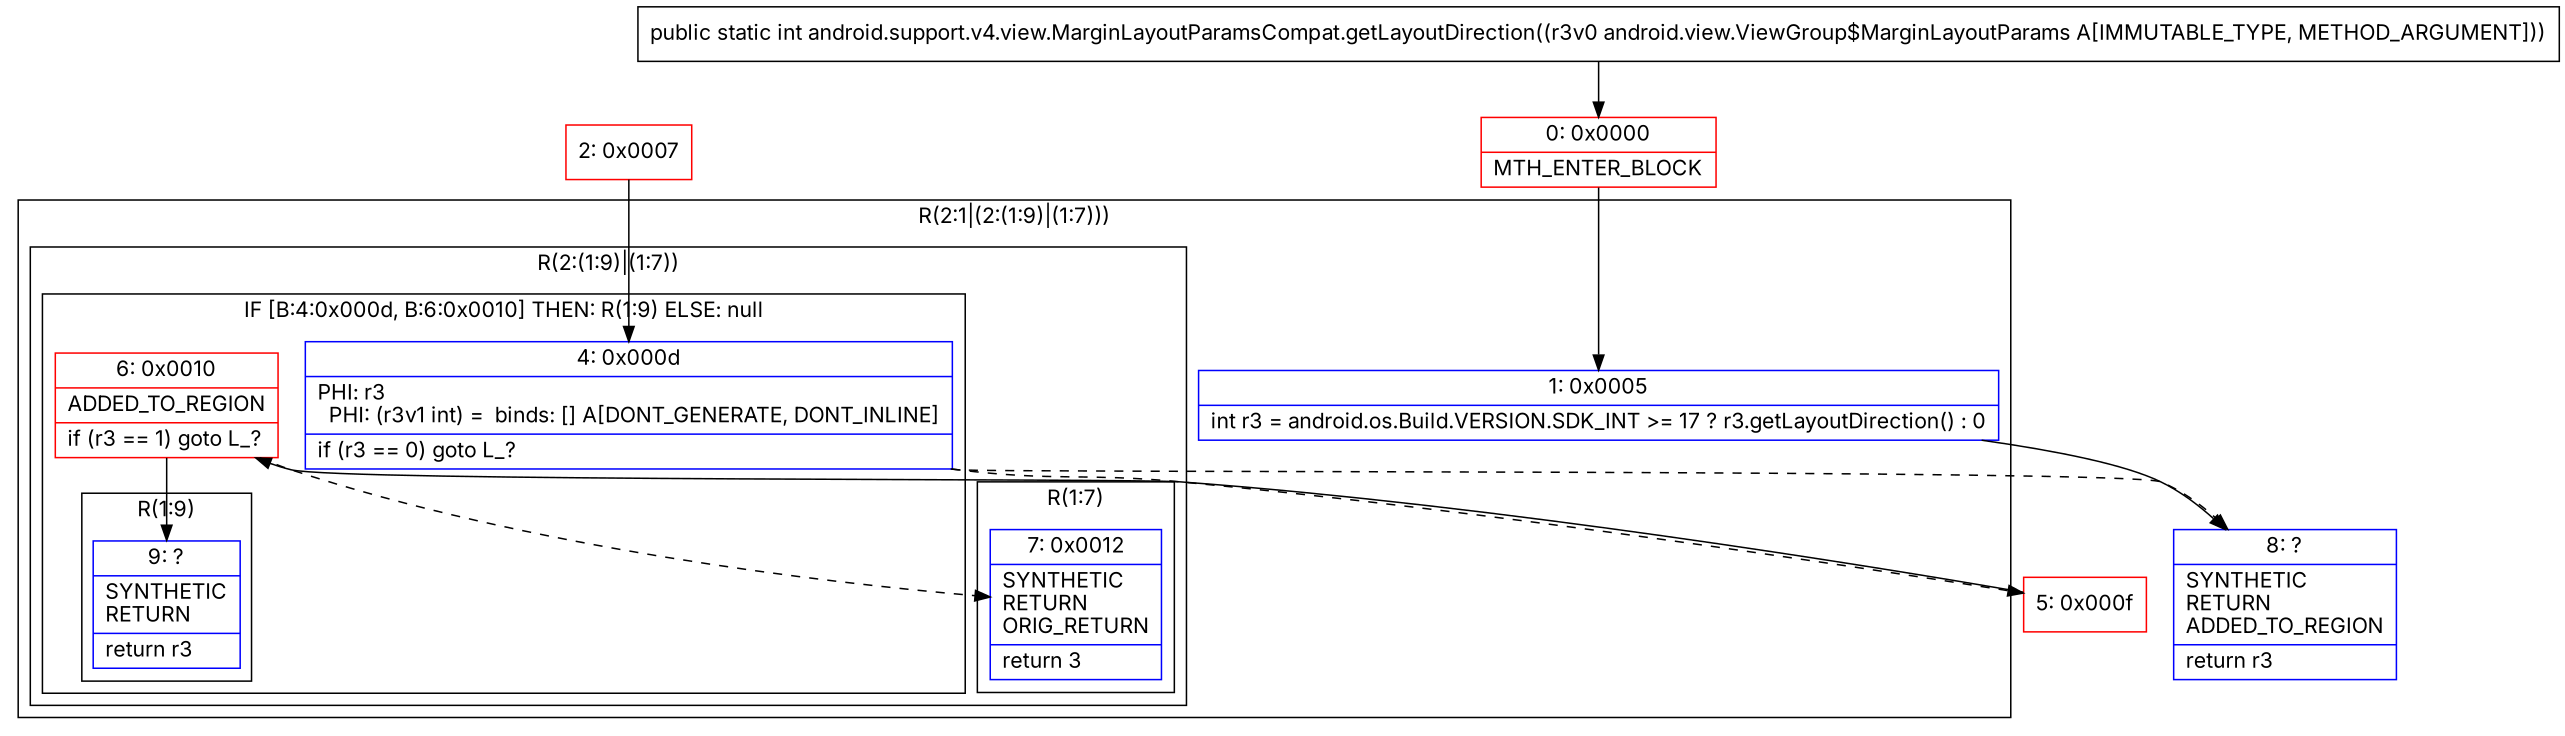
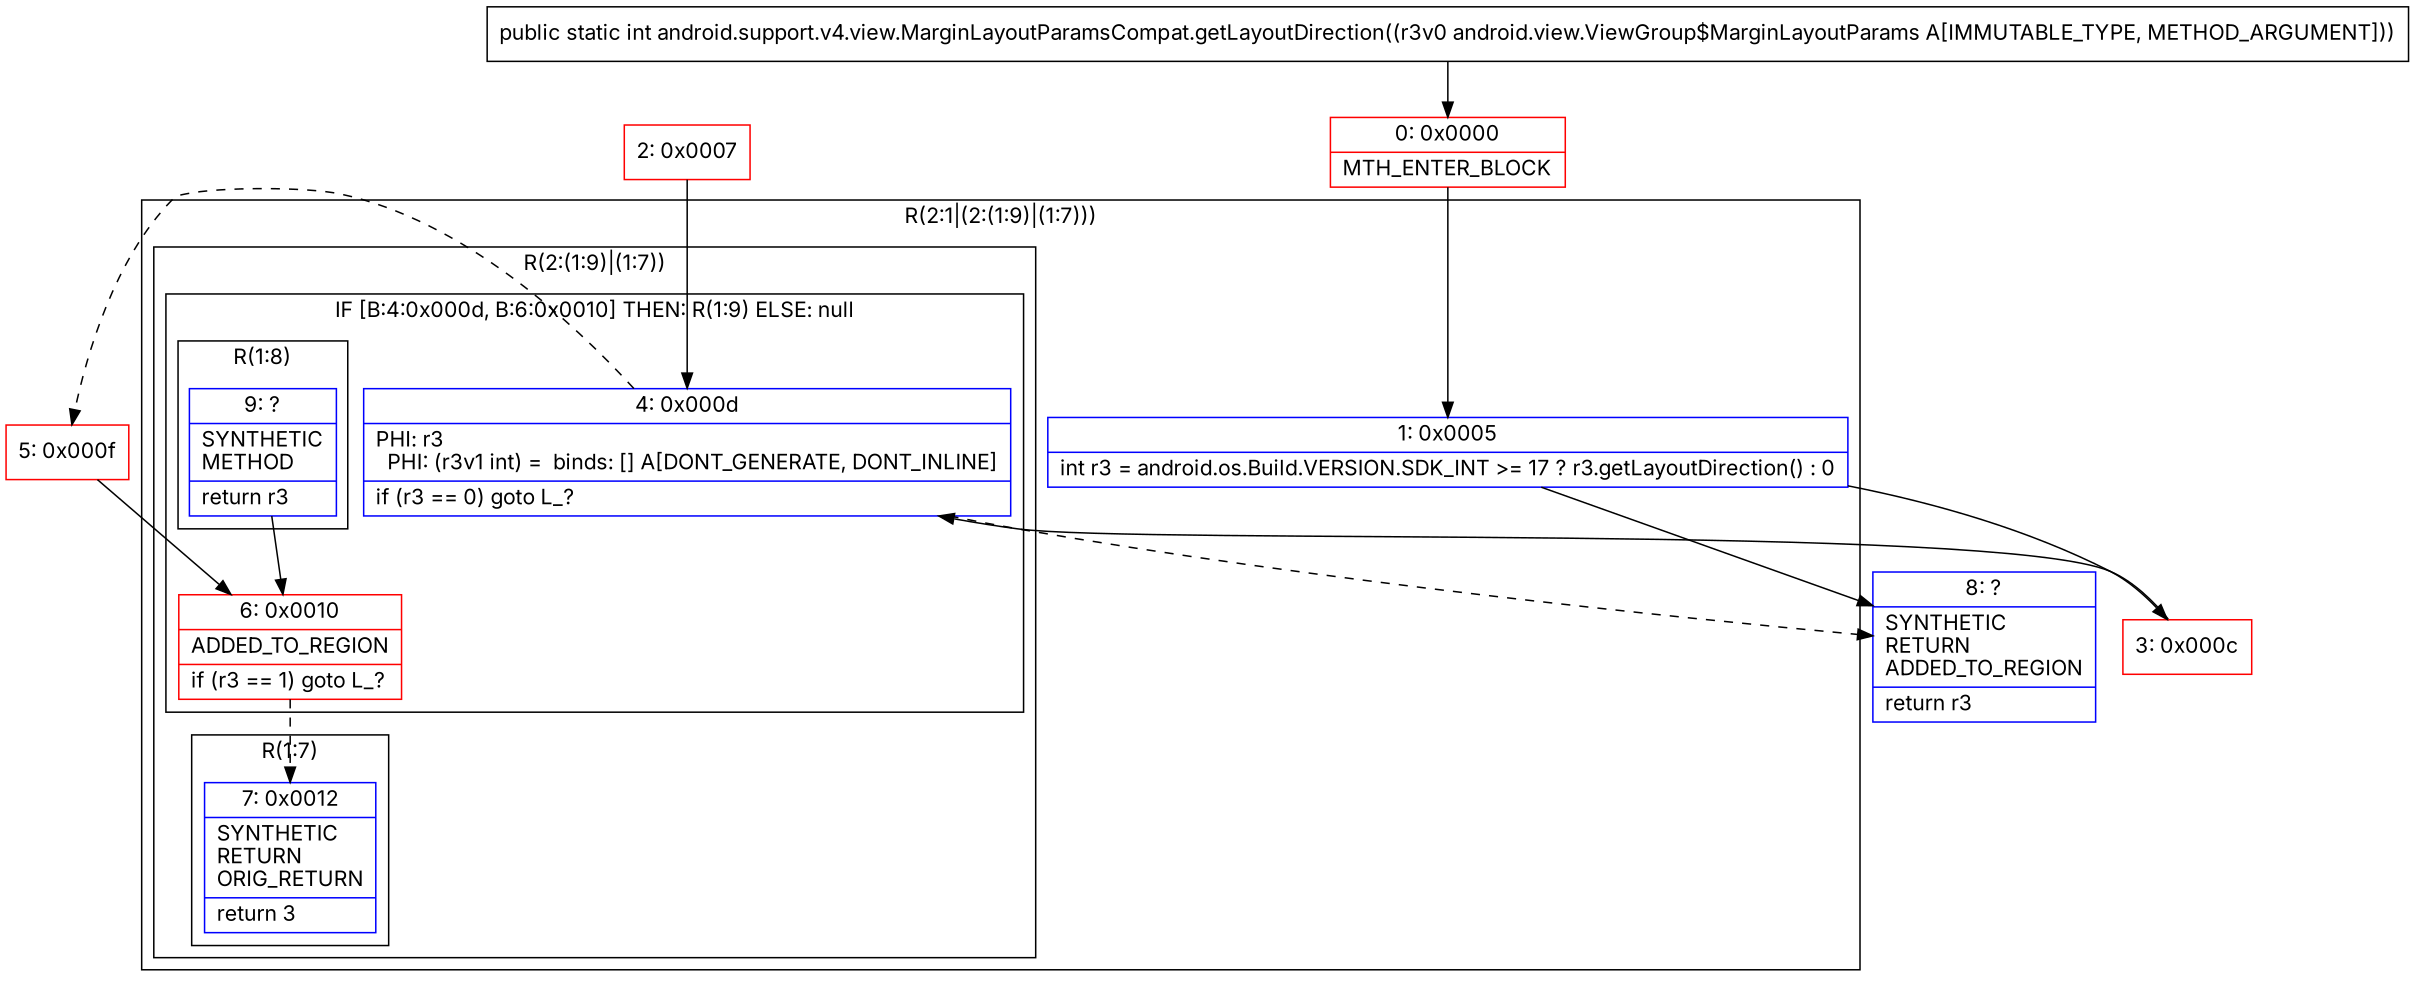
(167, 483) -> (276, 548)
(167, 511) -> (263, 358)
(148, 615) -> (248, 463)
none -> (2187, 647)
